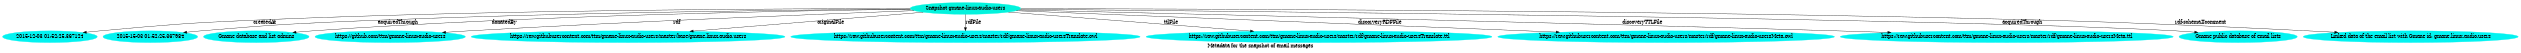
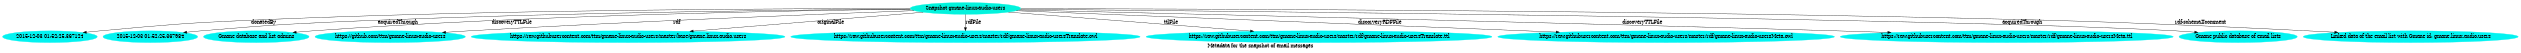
(265, 23) -> (264, 23)
(504, 23) -> (512, 23)
(150, 37) -> (150, 37)
